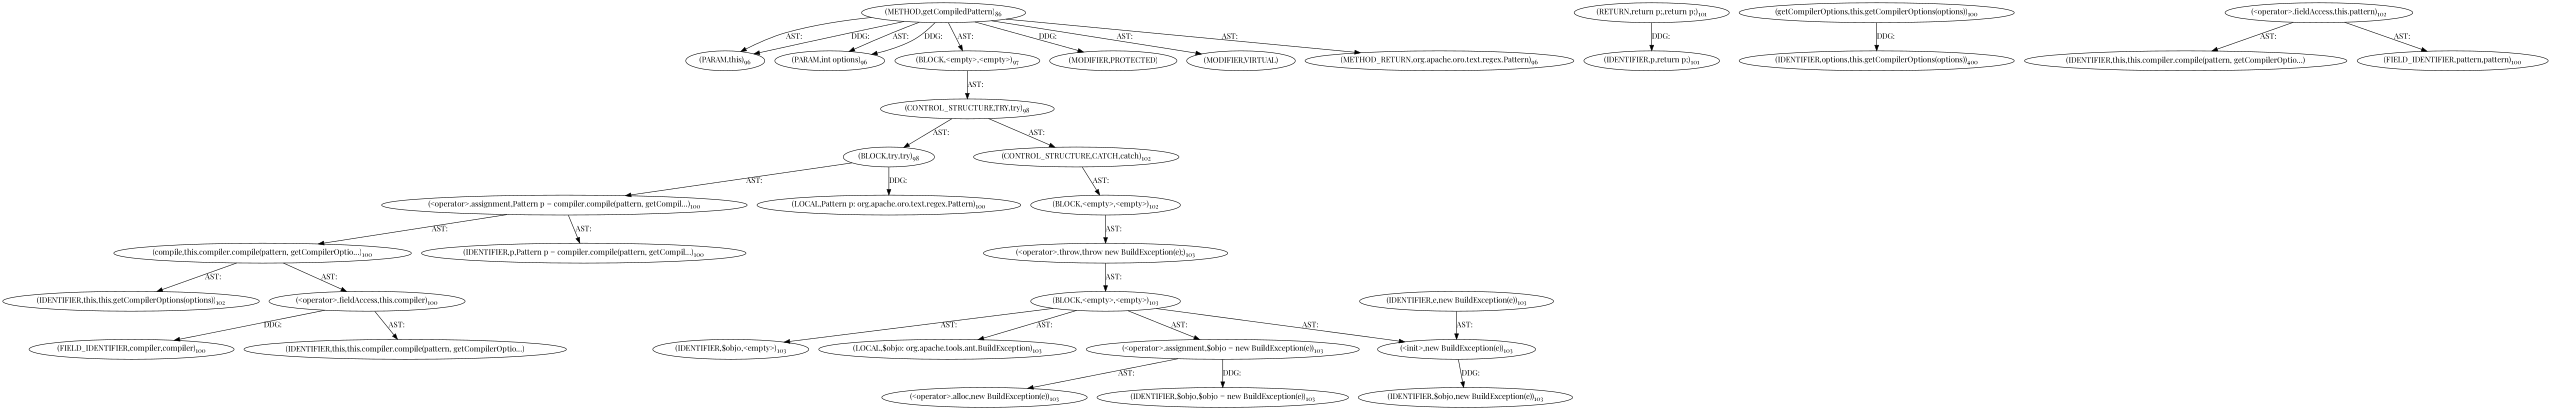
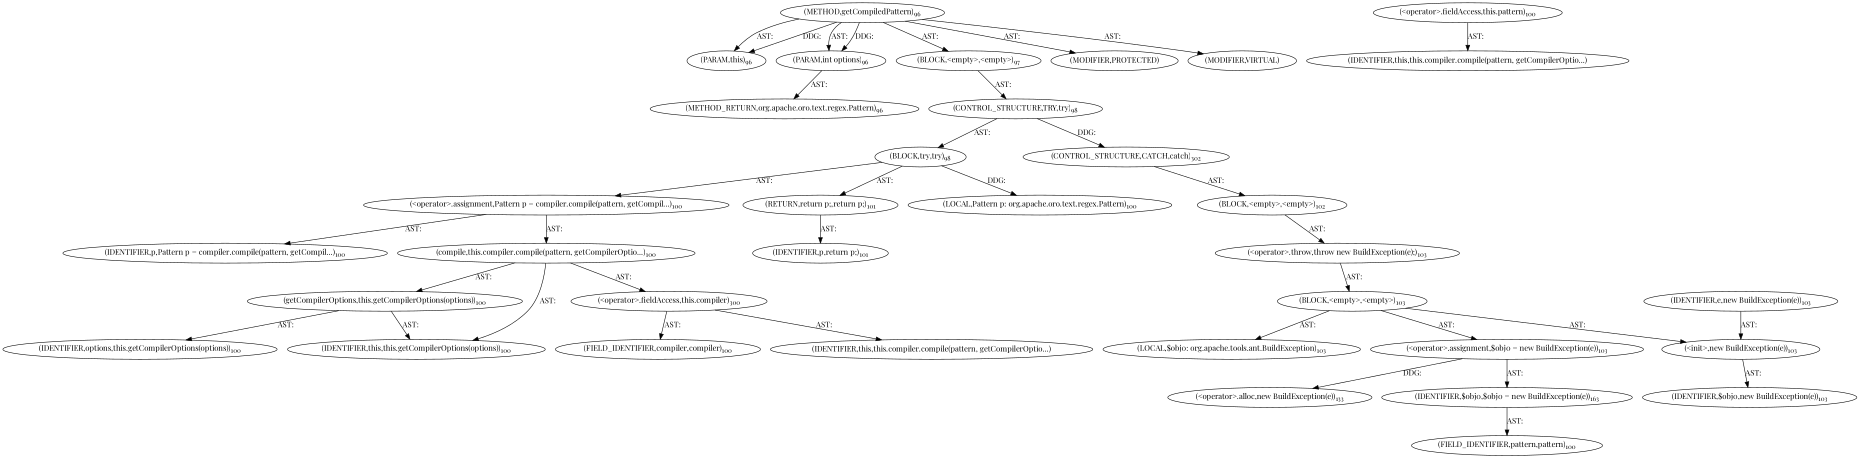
(999, 12) -> (917, 12)
(2382, 12) -> (1531, 12)
(1180, 36) -> (810, 83)
(2383, 36) -> (1507, 419)
(1049, 37) -> (1013, 37)
(1662, 37) -> (830, 229)
(1887, 37) -> (287, 325)
(1973, 60) -> (236, 349)
(1038, 133) -> (1088, 133)
(1146, 156) -> (1196, 156)
none -> (874, 180)
none -> (468, 276)
(221, 300) -> (506, 349)
(433, 300) -> (735, 300)
none -> (399, 323)
(274, 325) -> (674, 325)
(731, 349) -> none
(1128, 373) -> (1413, 373)
(1233, 373) -> (1516, 373)
(1472, 373) -> (1755, 373)
(1054, 397) -> (1340, 397)
(1310, 397) -> (1595, 397)
